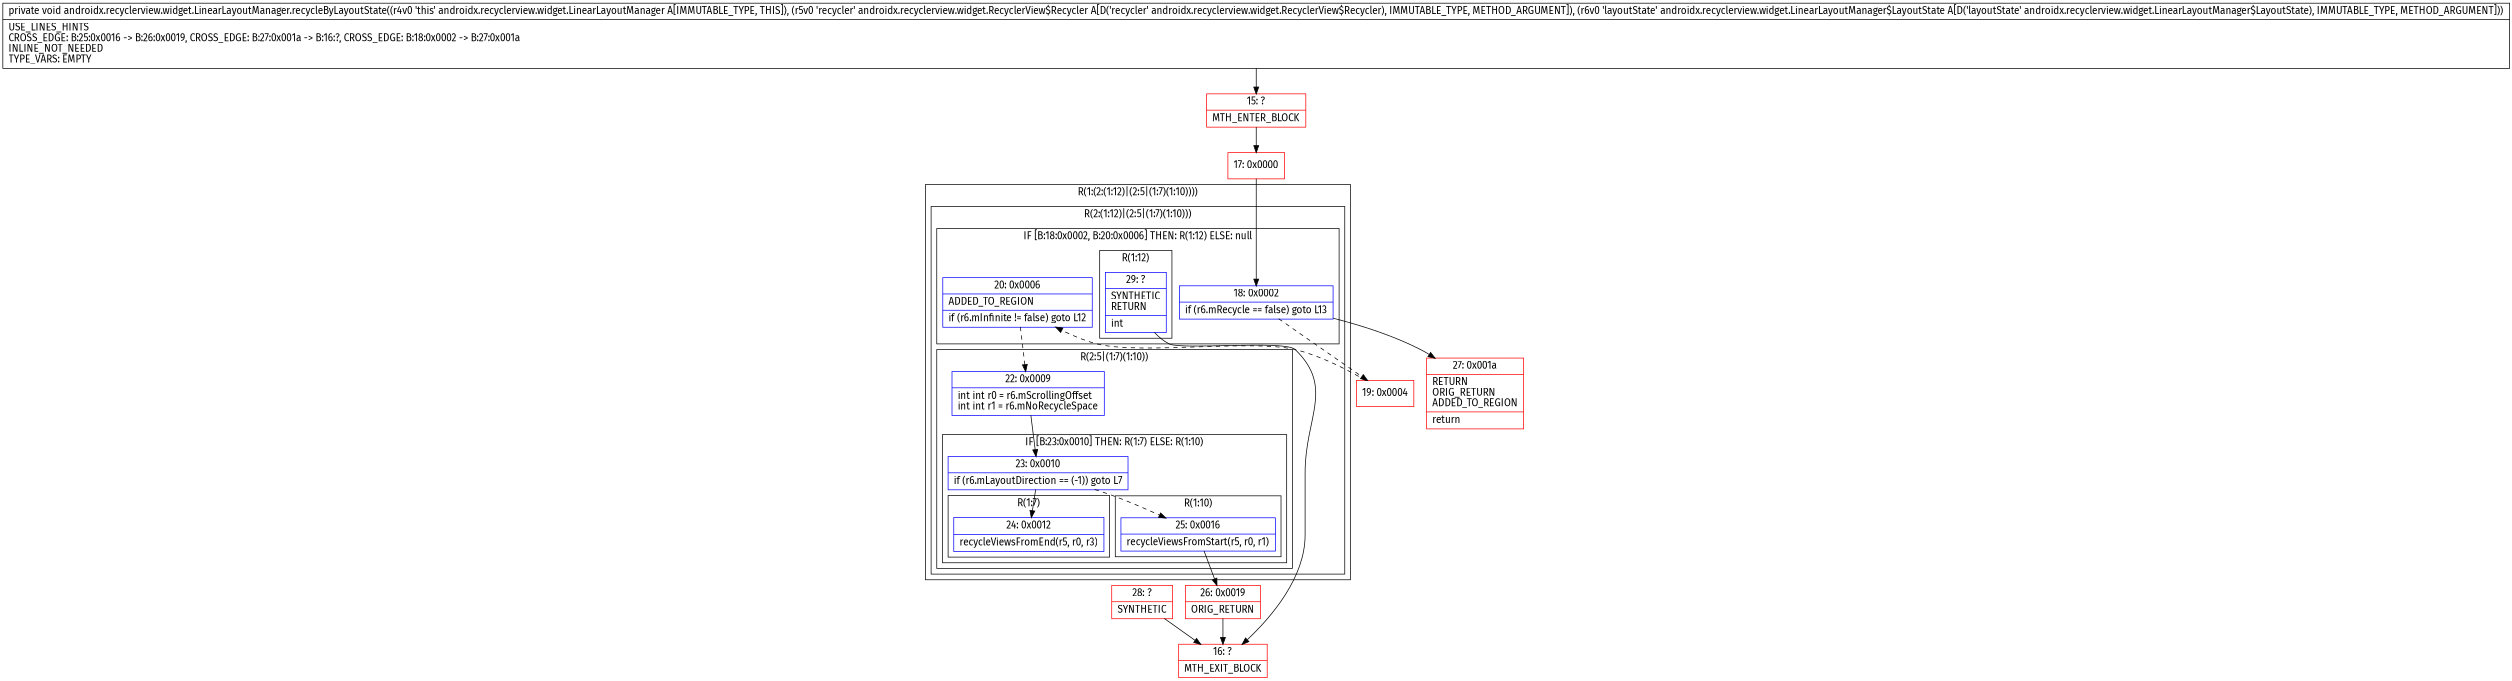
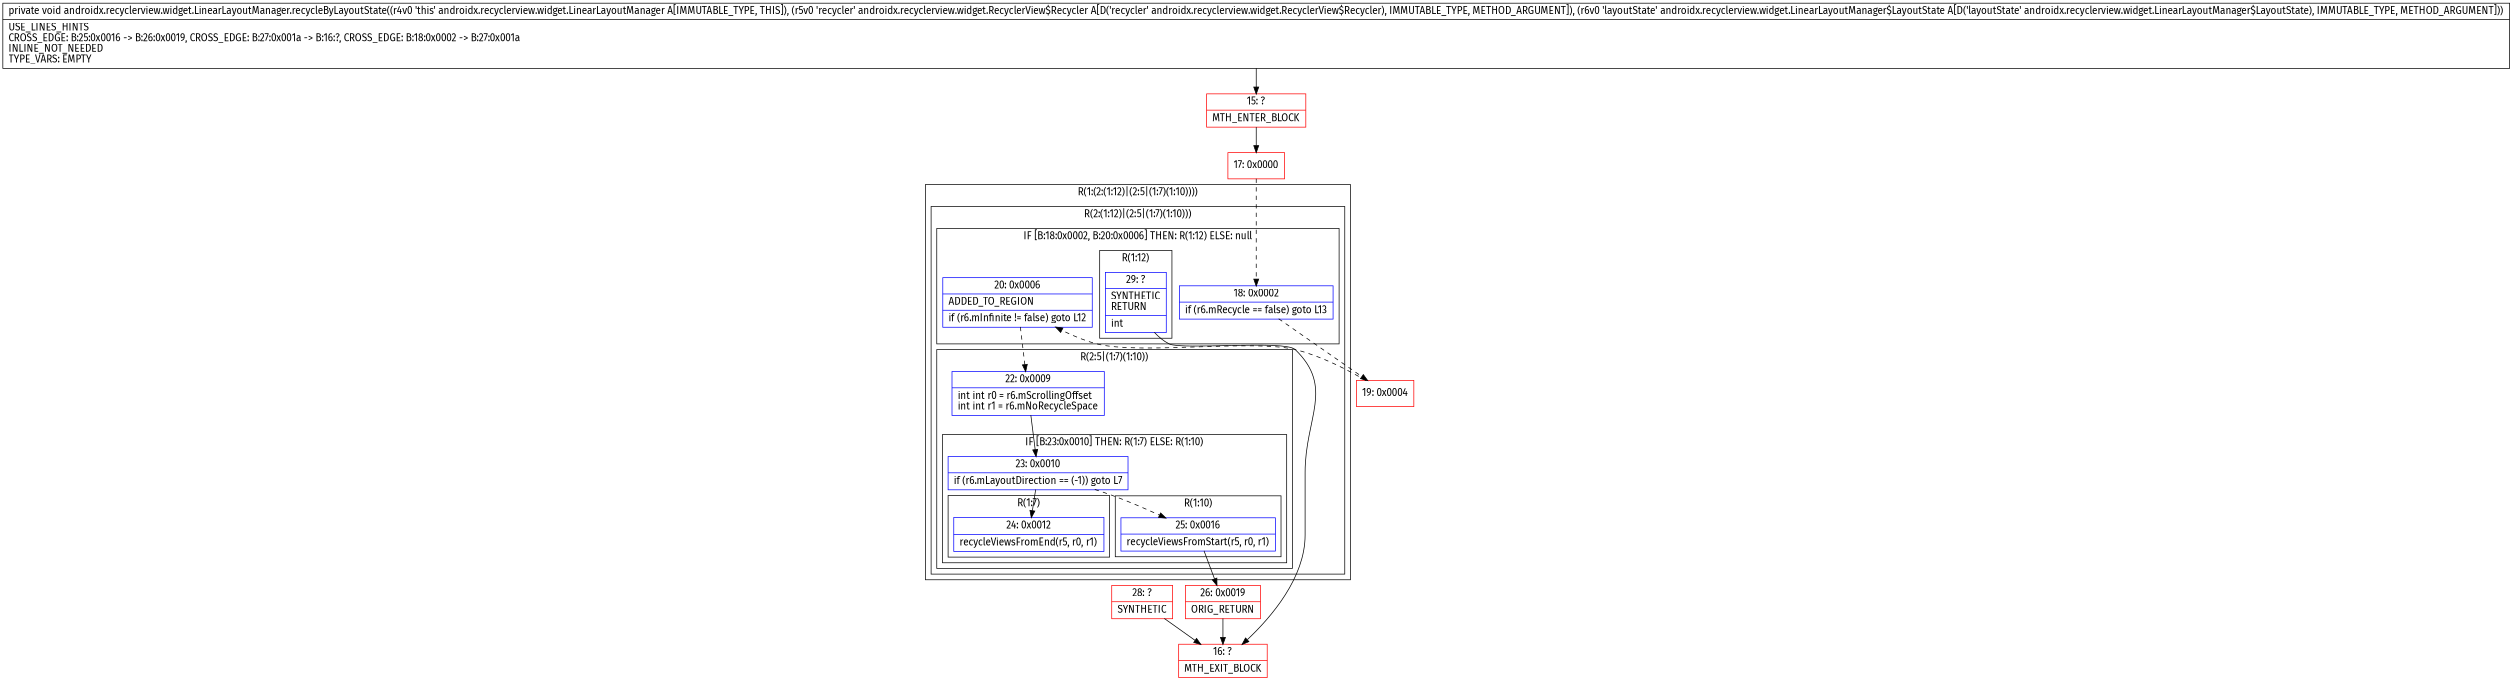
(1256, 224) -> (1256, 224)
(1475, 393) -> none
(1029, 543) -> (1028, 543)
